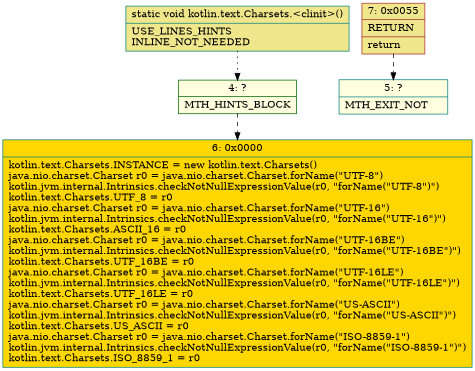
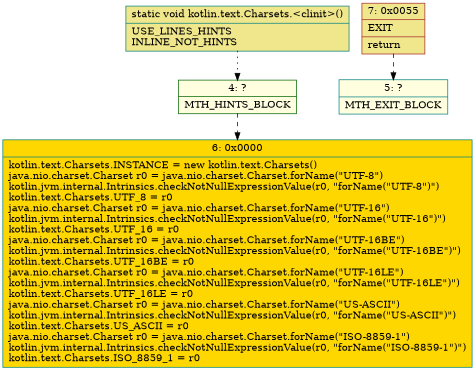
(391, 28) -> (380, 28)
(191, 42) -> (185, 42)
(386, 105) -> (393, 105)
(98, 230) -> (94, 230)
